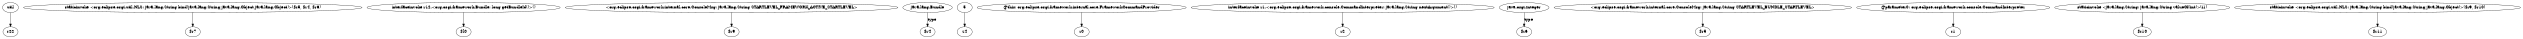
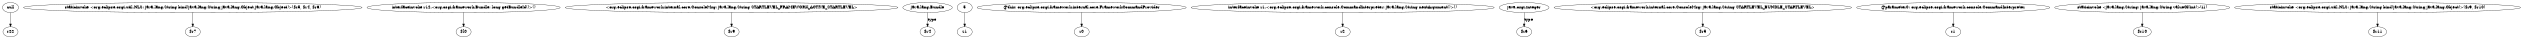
(10, 8) -> (10, 8)
(965, 32) -> (965, 32)
